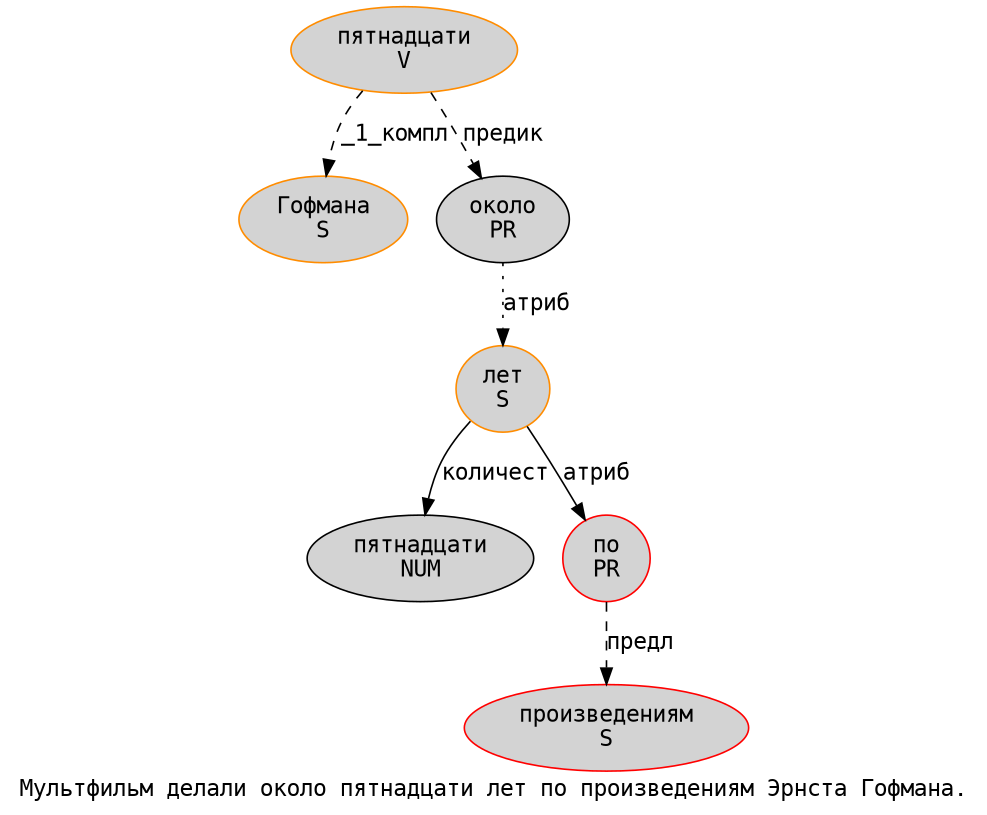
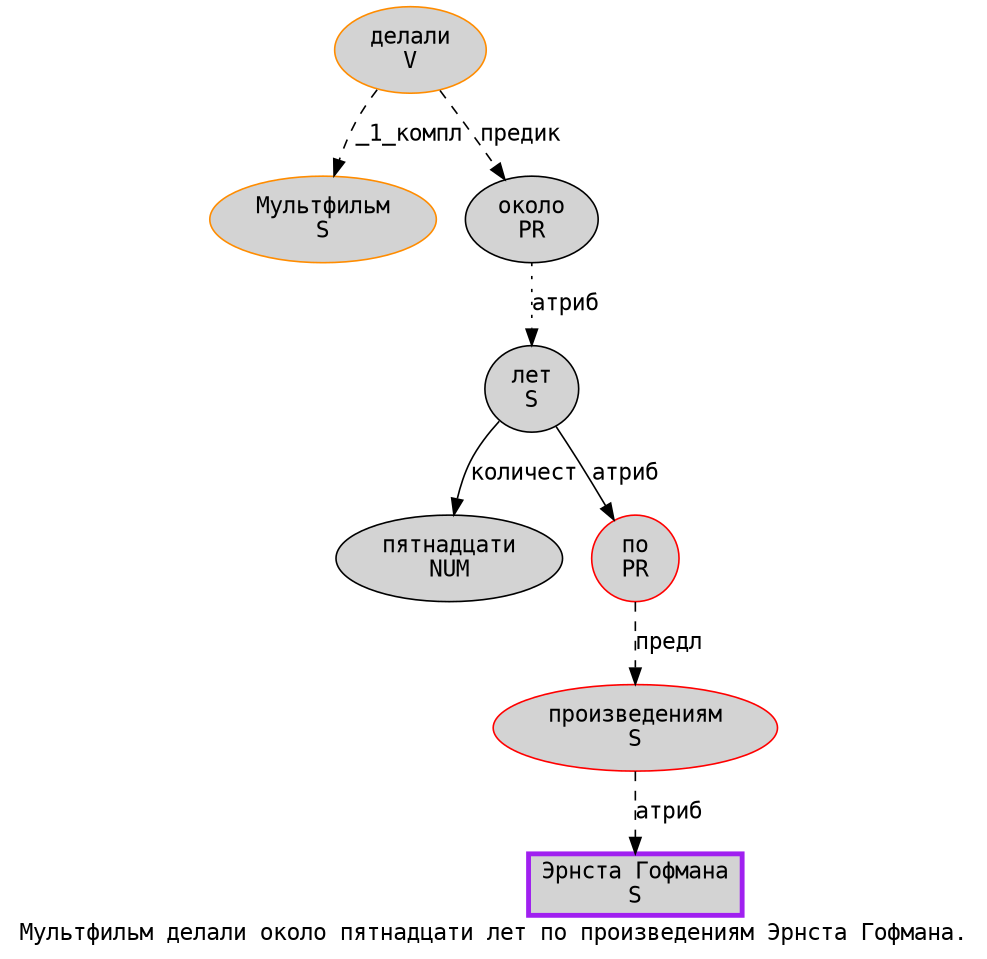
(404, 50) -> (410, 50)
(323, 219) -> (323, 219)
(503, 389) -> (532, 389)
none -> (635, 885)
